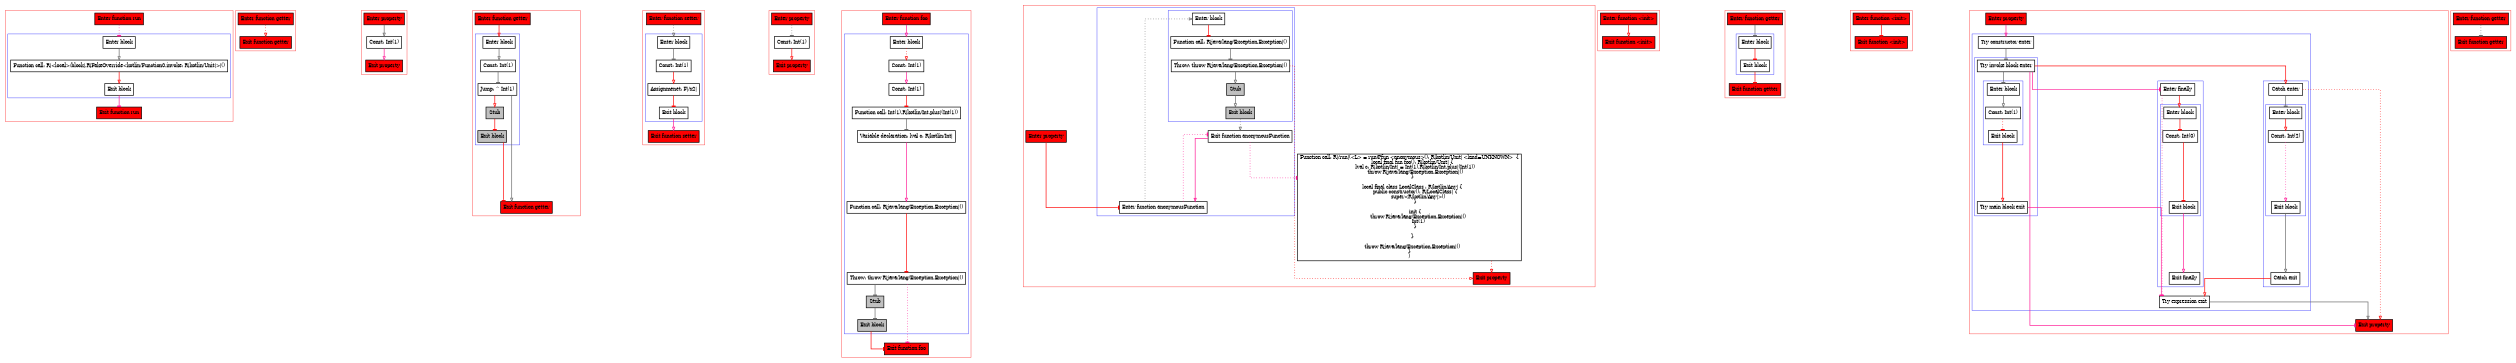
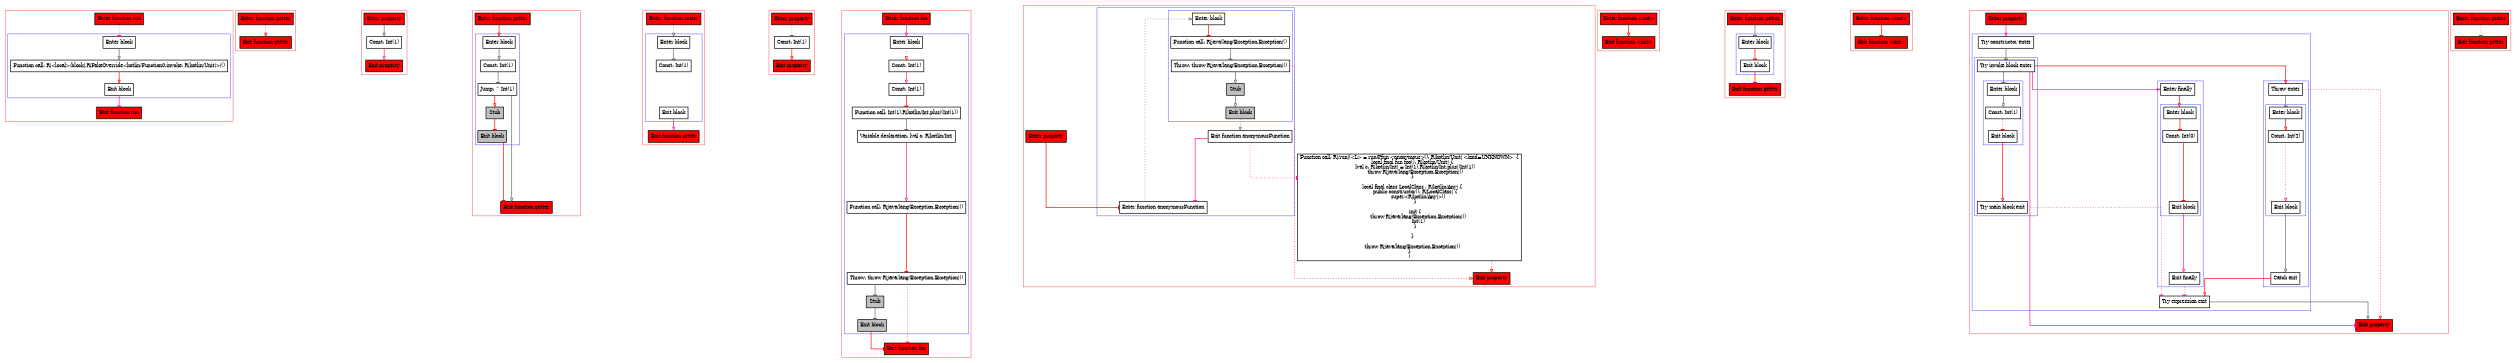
(674, 89) -> none
(2087, 89) -> (2087, 89)
(2286, 89) -> (2286, 89)
(1183, 156) -> none
(1195, 163) -> (1195, 163)
(2162, 195) -> (2185, 289)
(2138, 208) -> (2138, 208)
